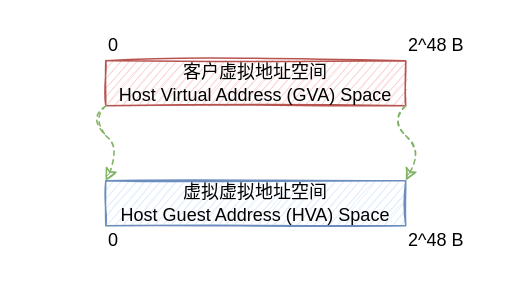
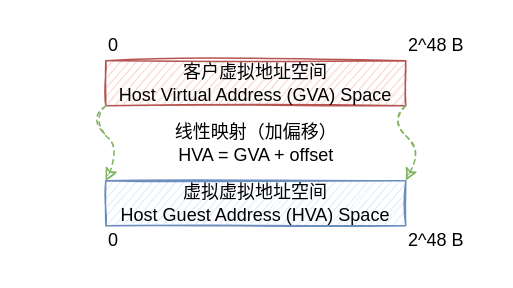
none -> (256, 143)
